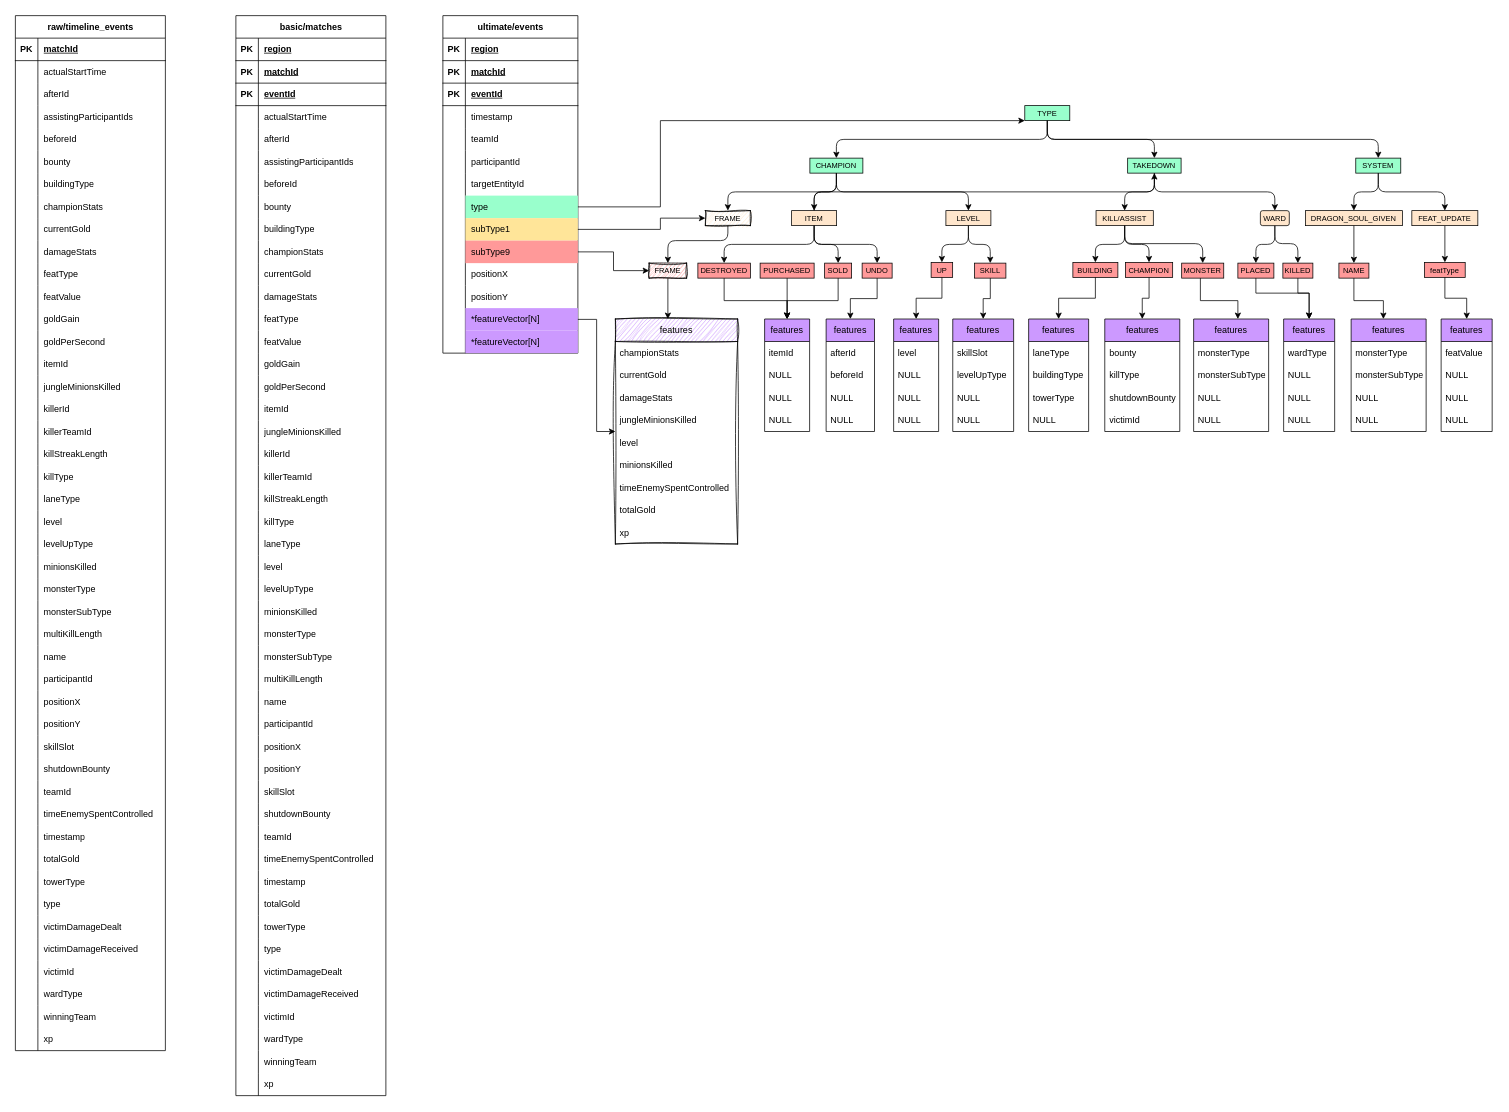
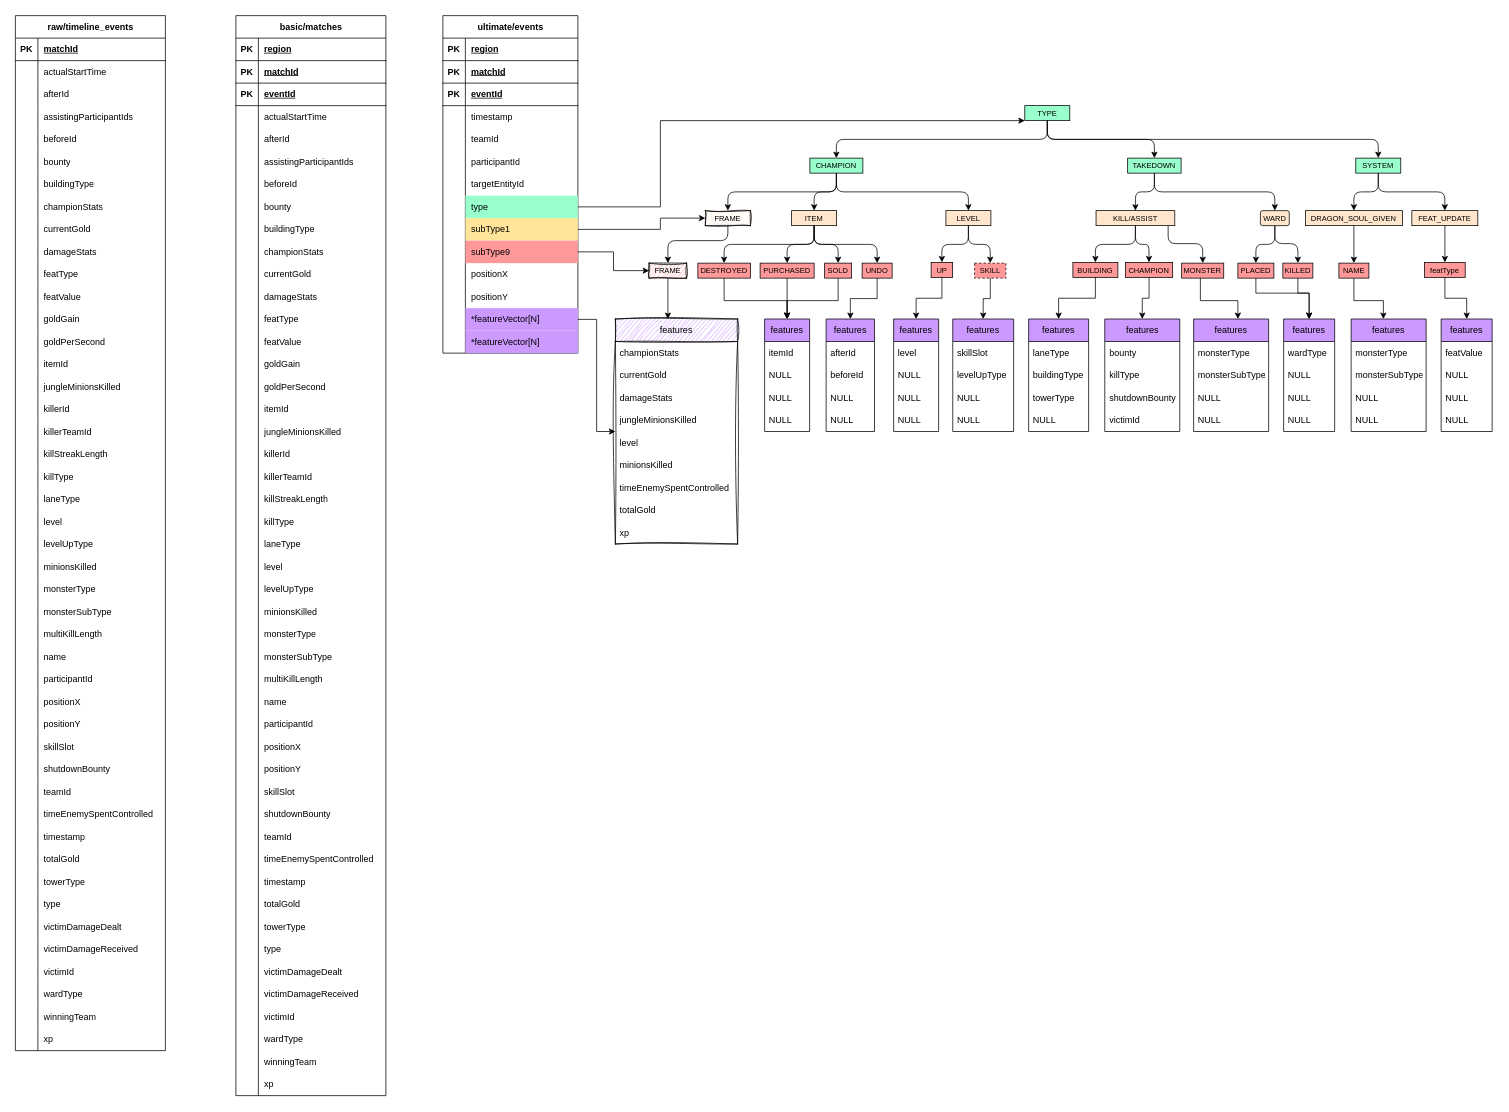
(1046, 192) -> (787, 251)
(1125, 218) -> (1135, 218)
(990, 270) -> (990, 270)
